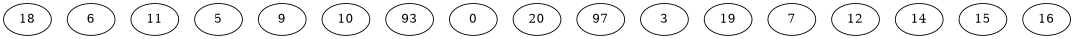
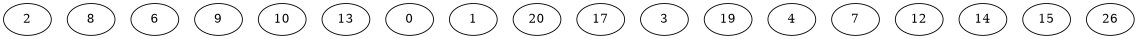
none -> (27, 19)
(27, 19) -> none
none -> (91, 19)
(155, 19) -> none
(219, 19) -> none
(410, 19) -> (346, 19)
none -> (473, 19)
(601, 19) -> (601, 19)
none -> (792, 19)
(1047, 19) -> (1110, 19)
